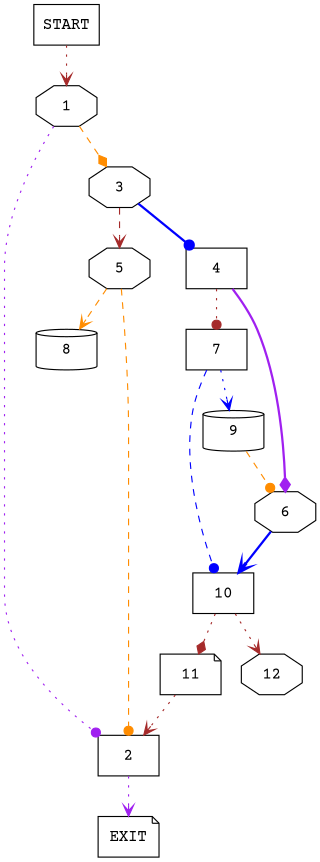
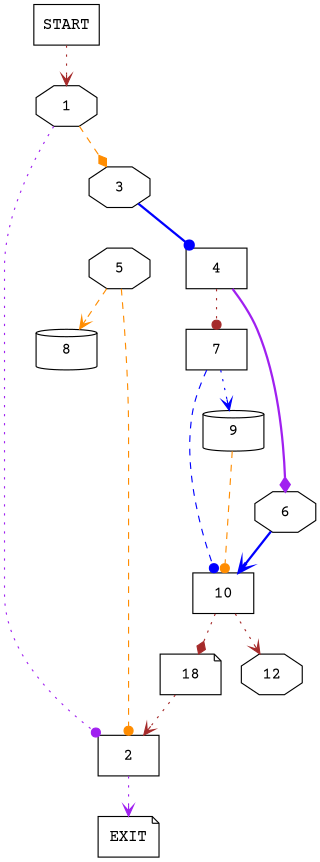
(120, 222) -> none
(257, 468) -> (229, 507)
(191, 674) -> (191, 674)
